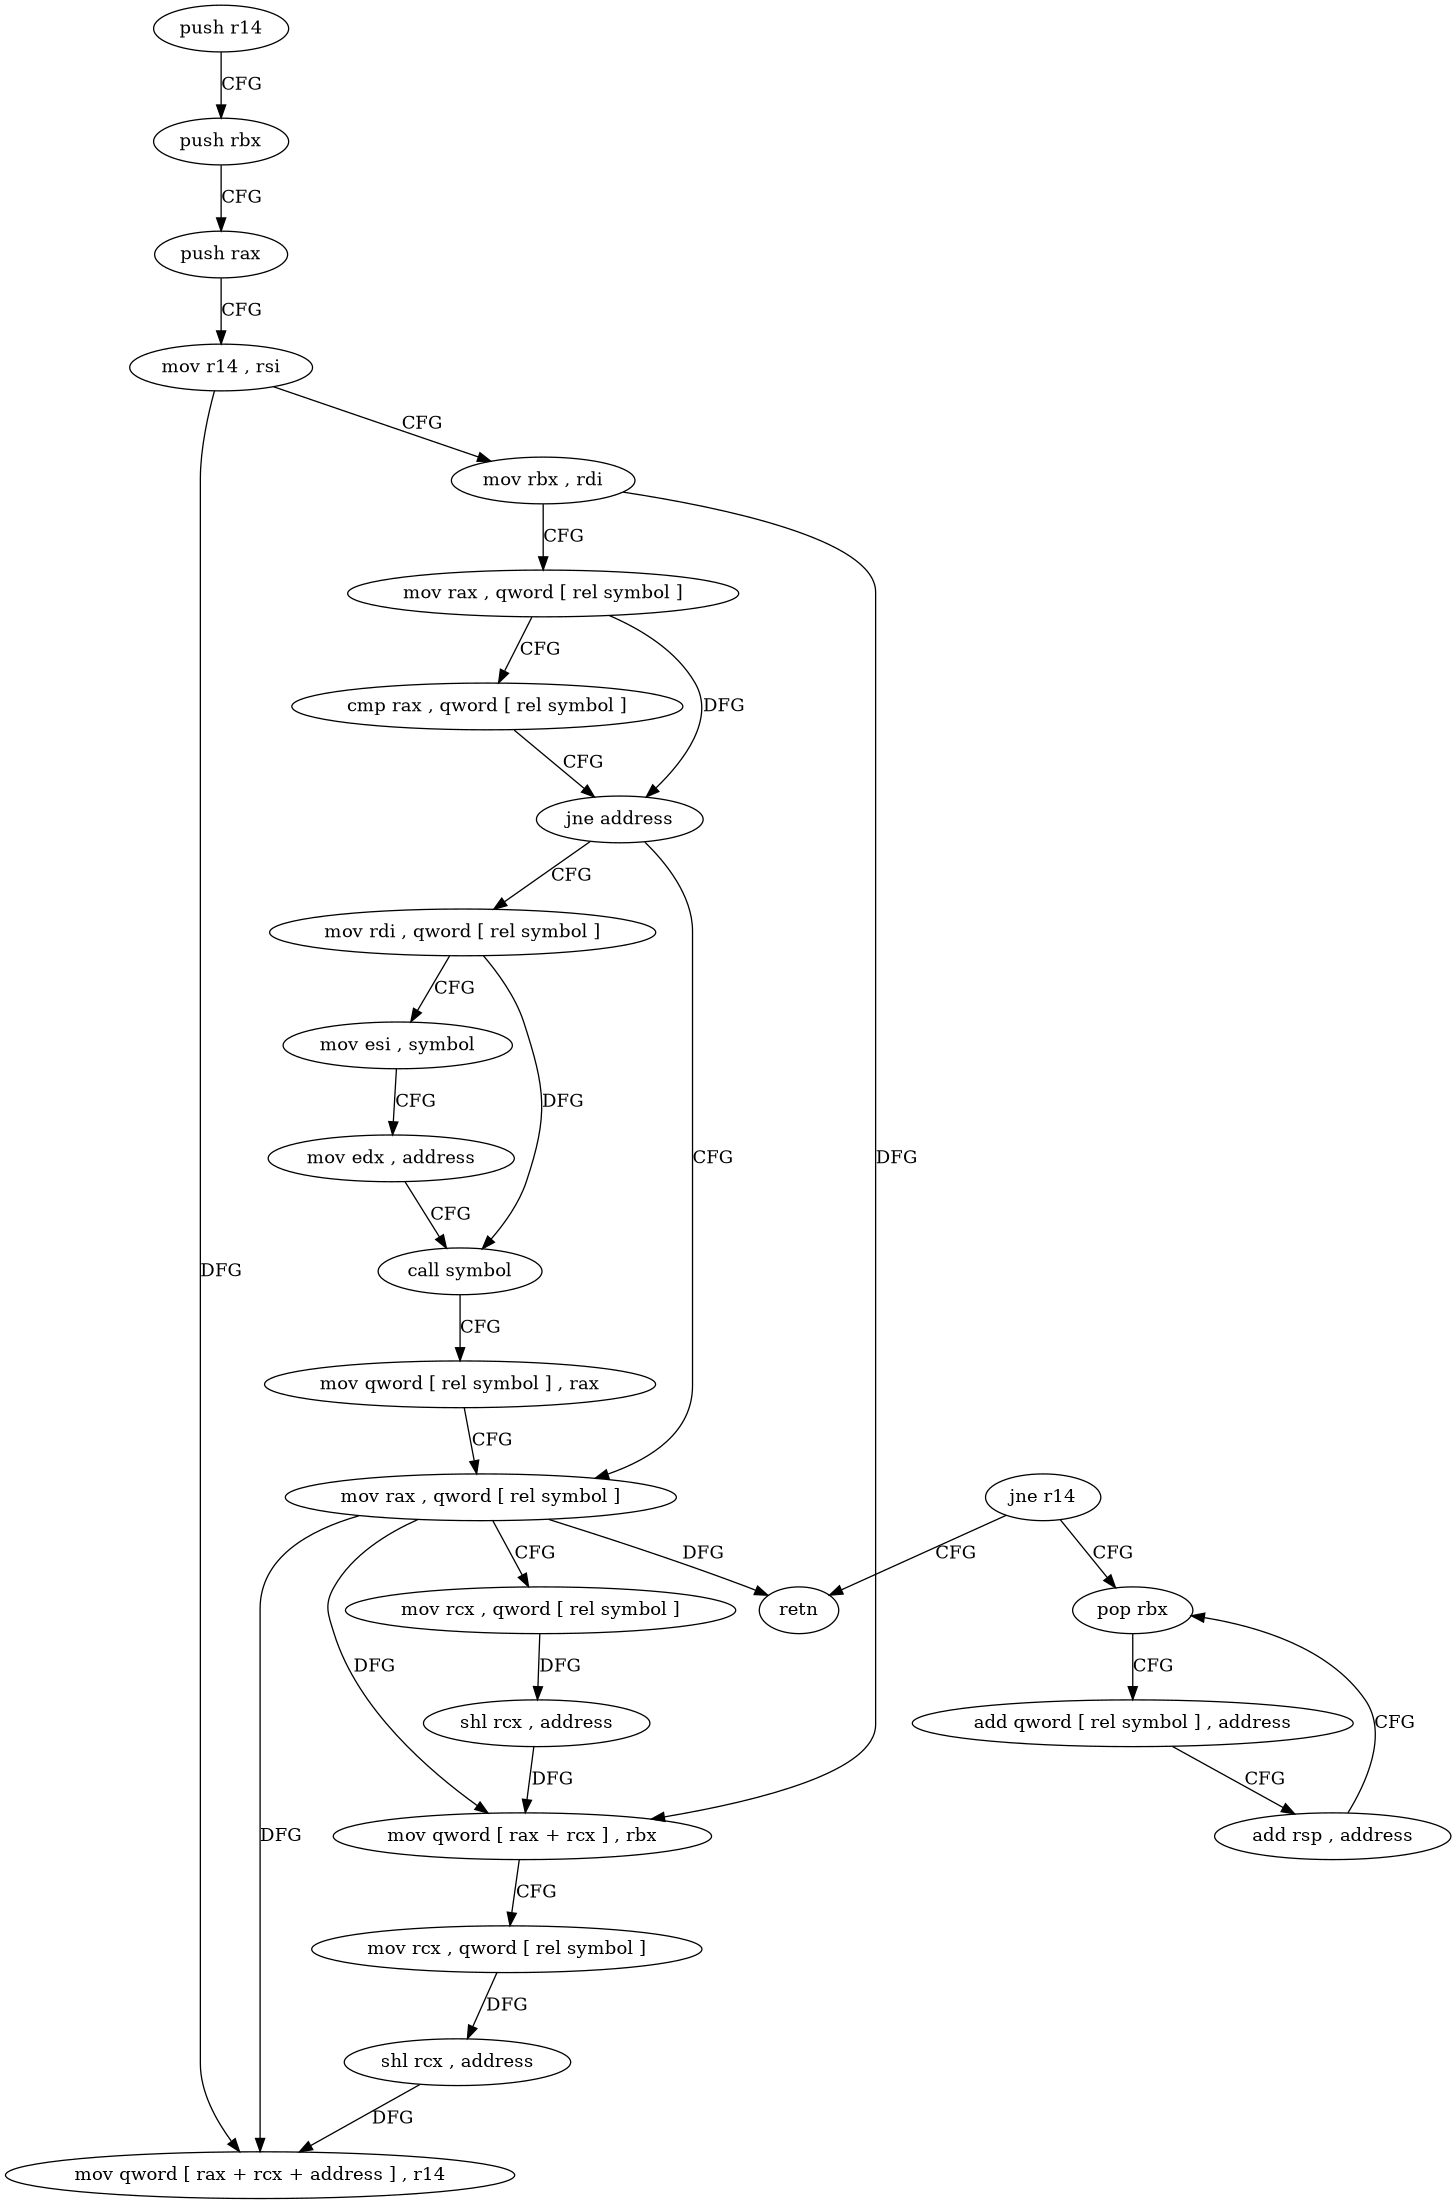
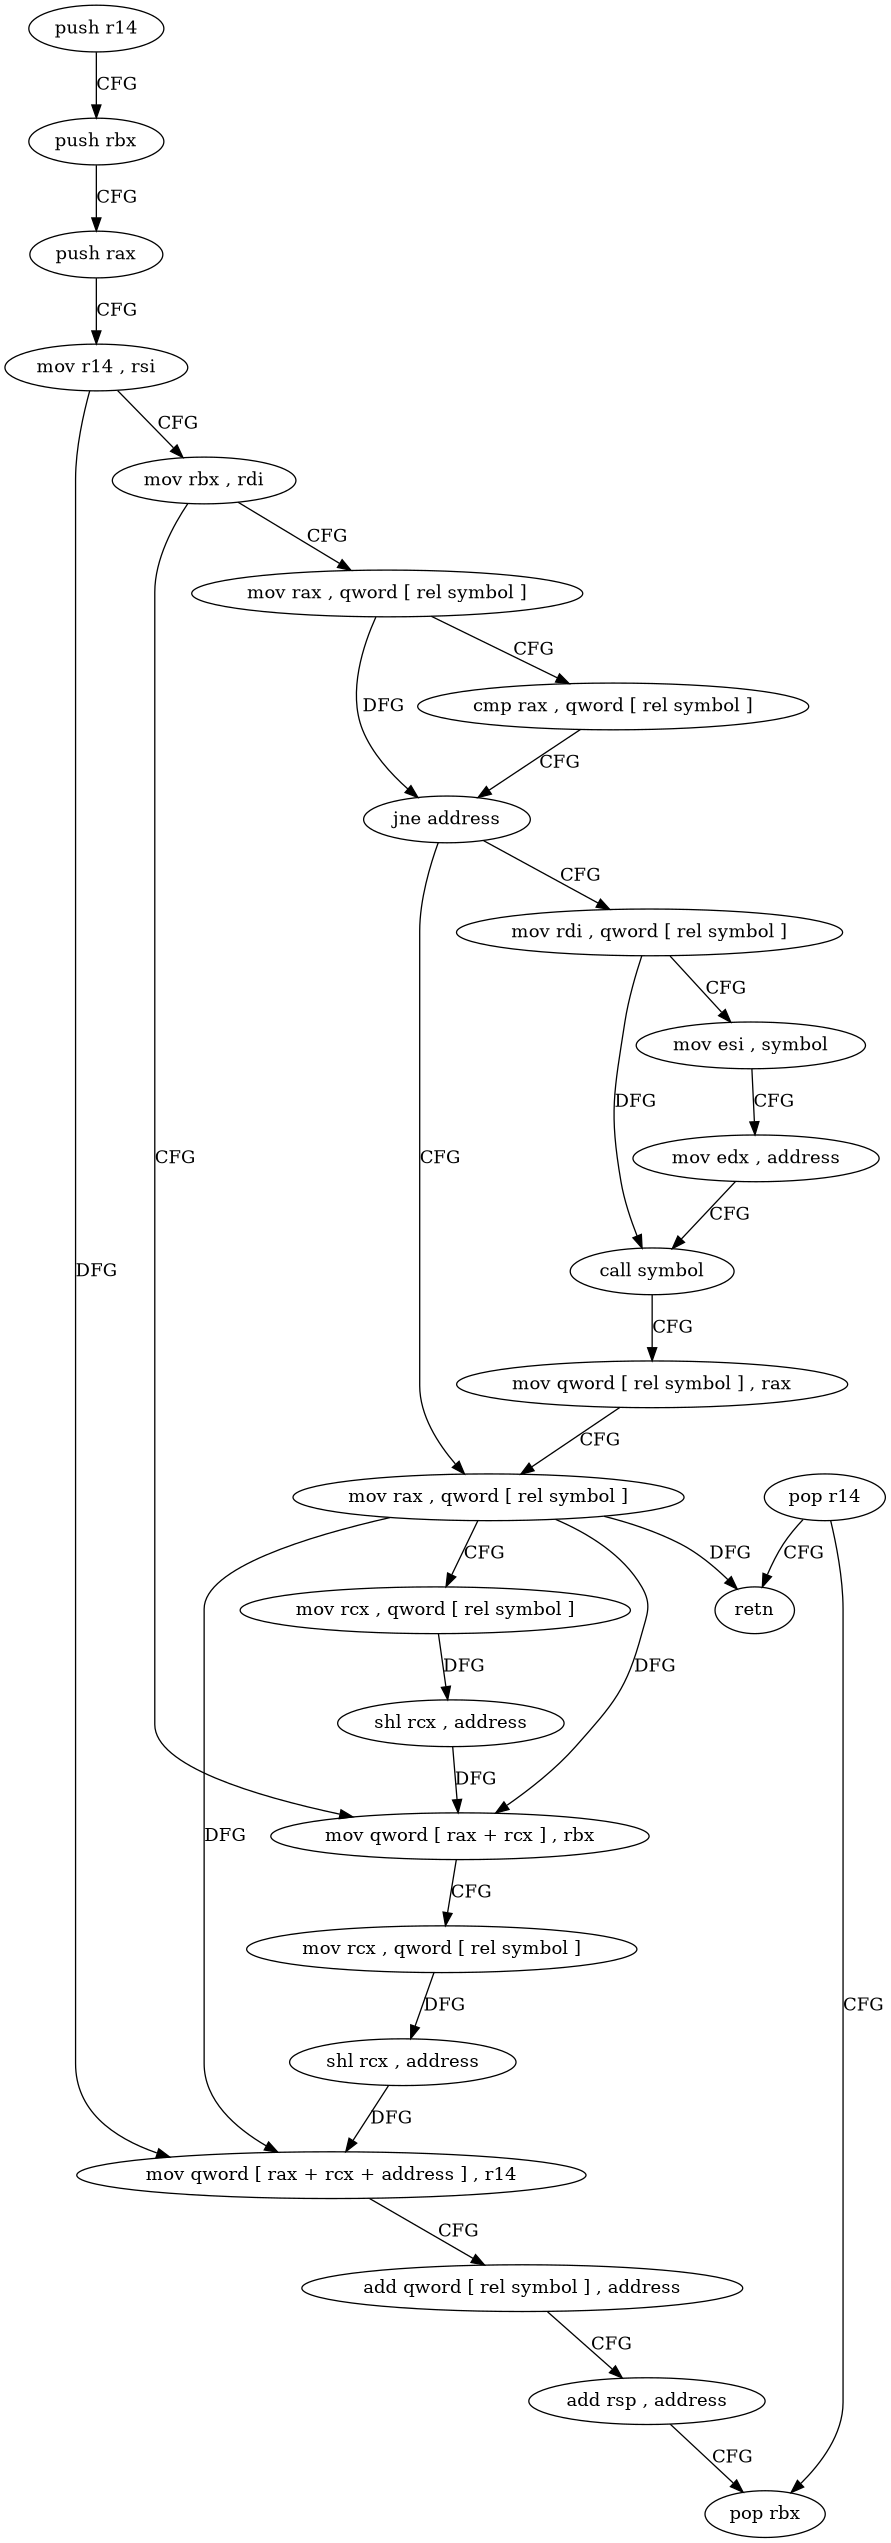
(897, 1158) -> (176, 1158)
(1043, 1497) -> (825, 1497)
(1133, 1660) -> (421, 2228)
